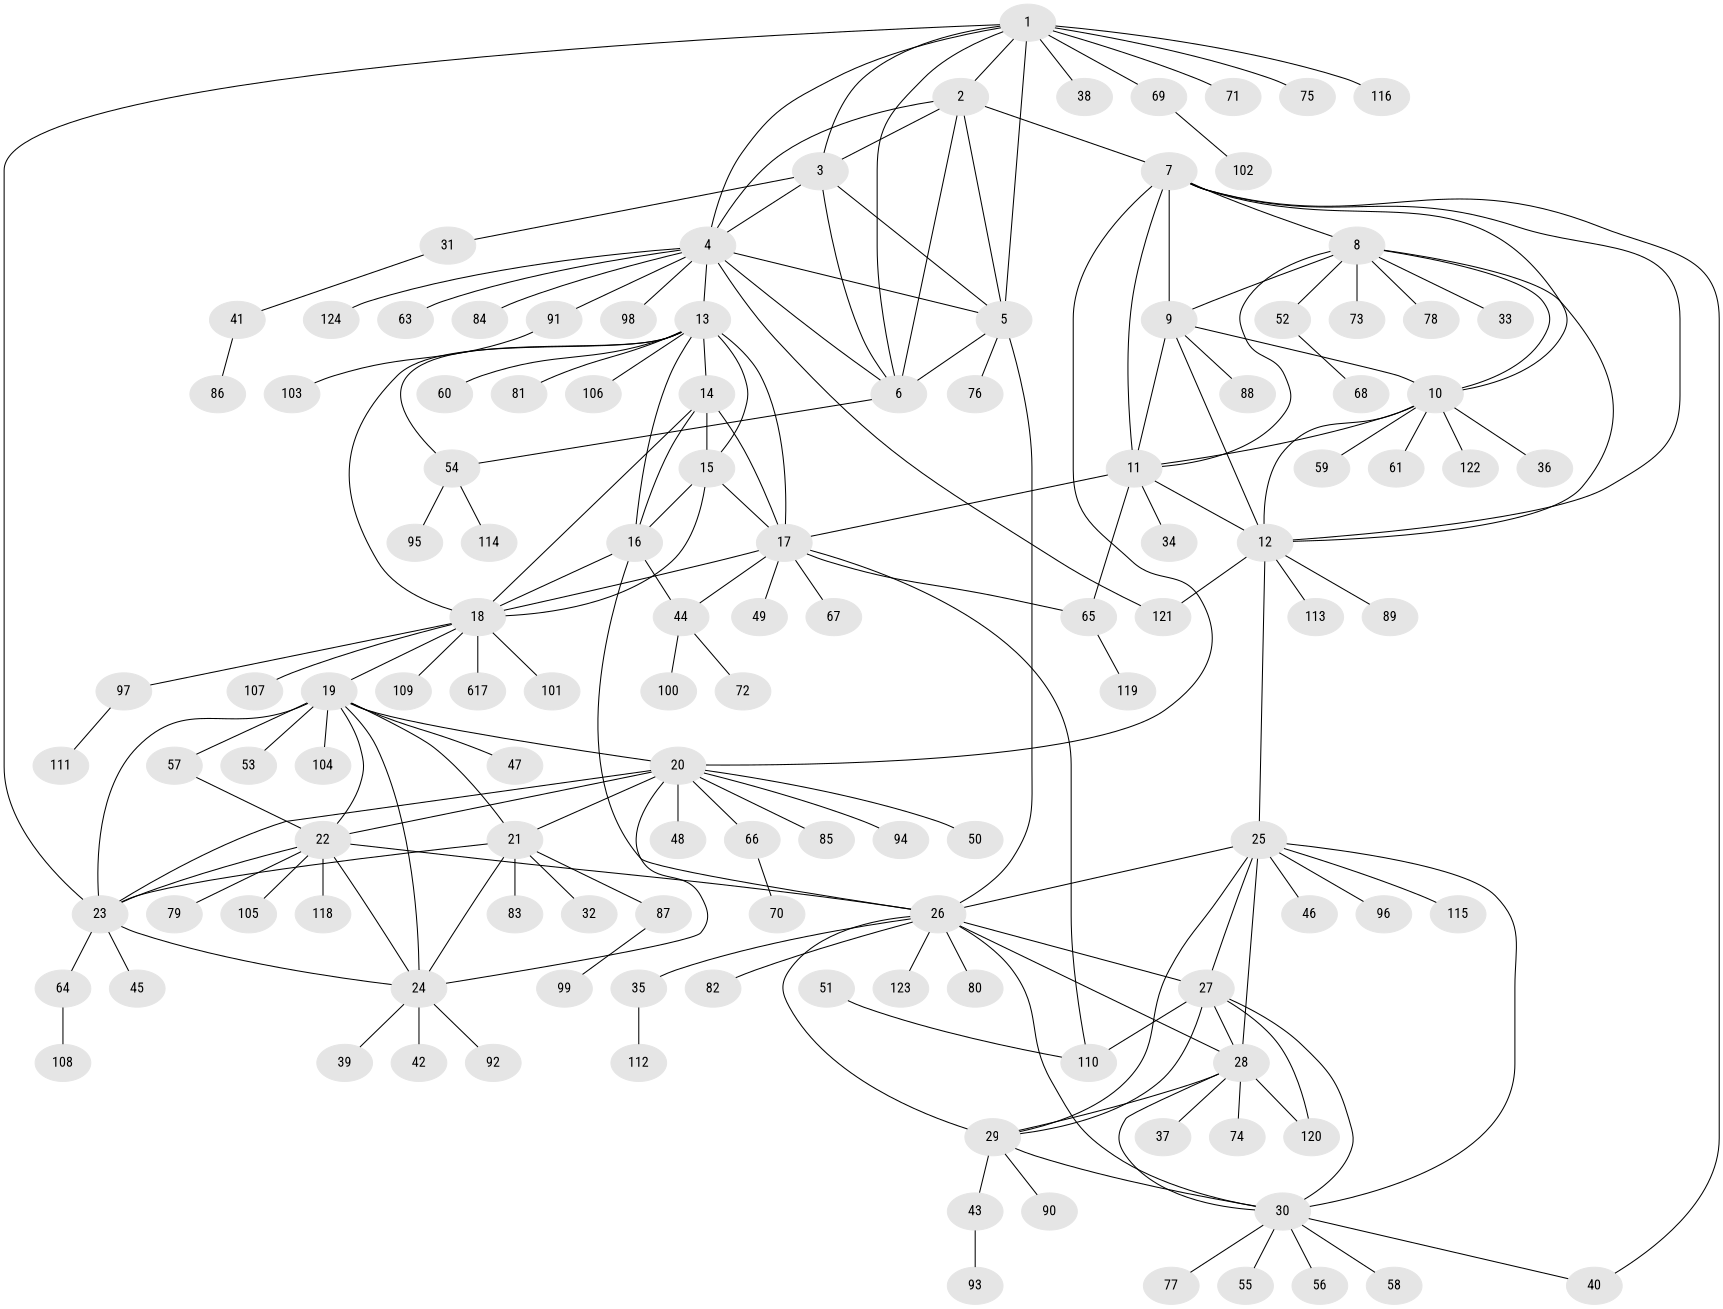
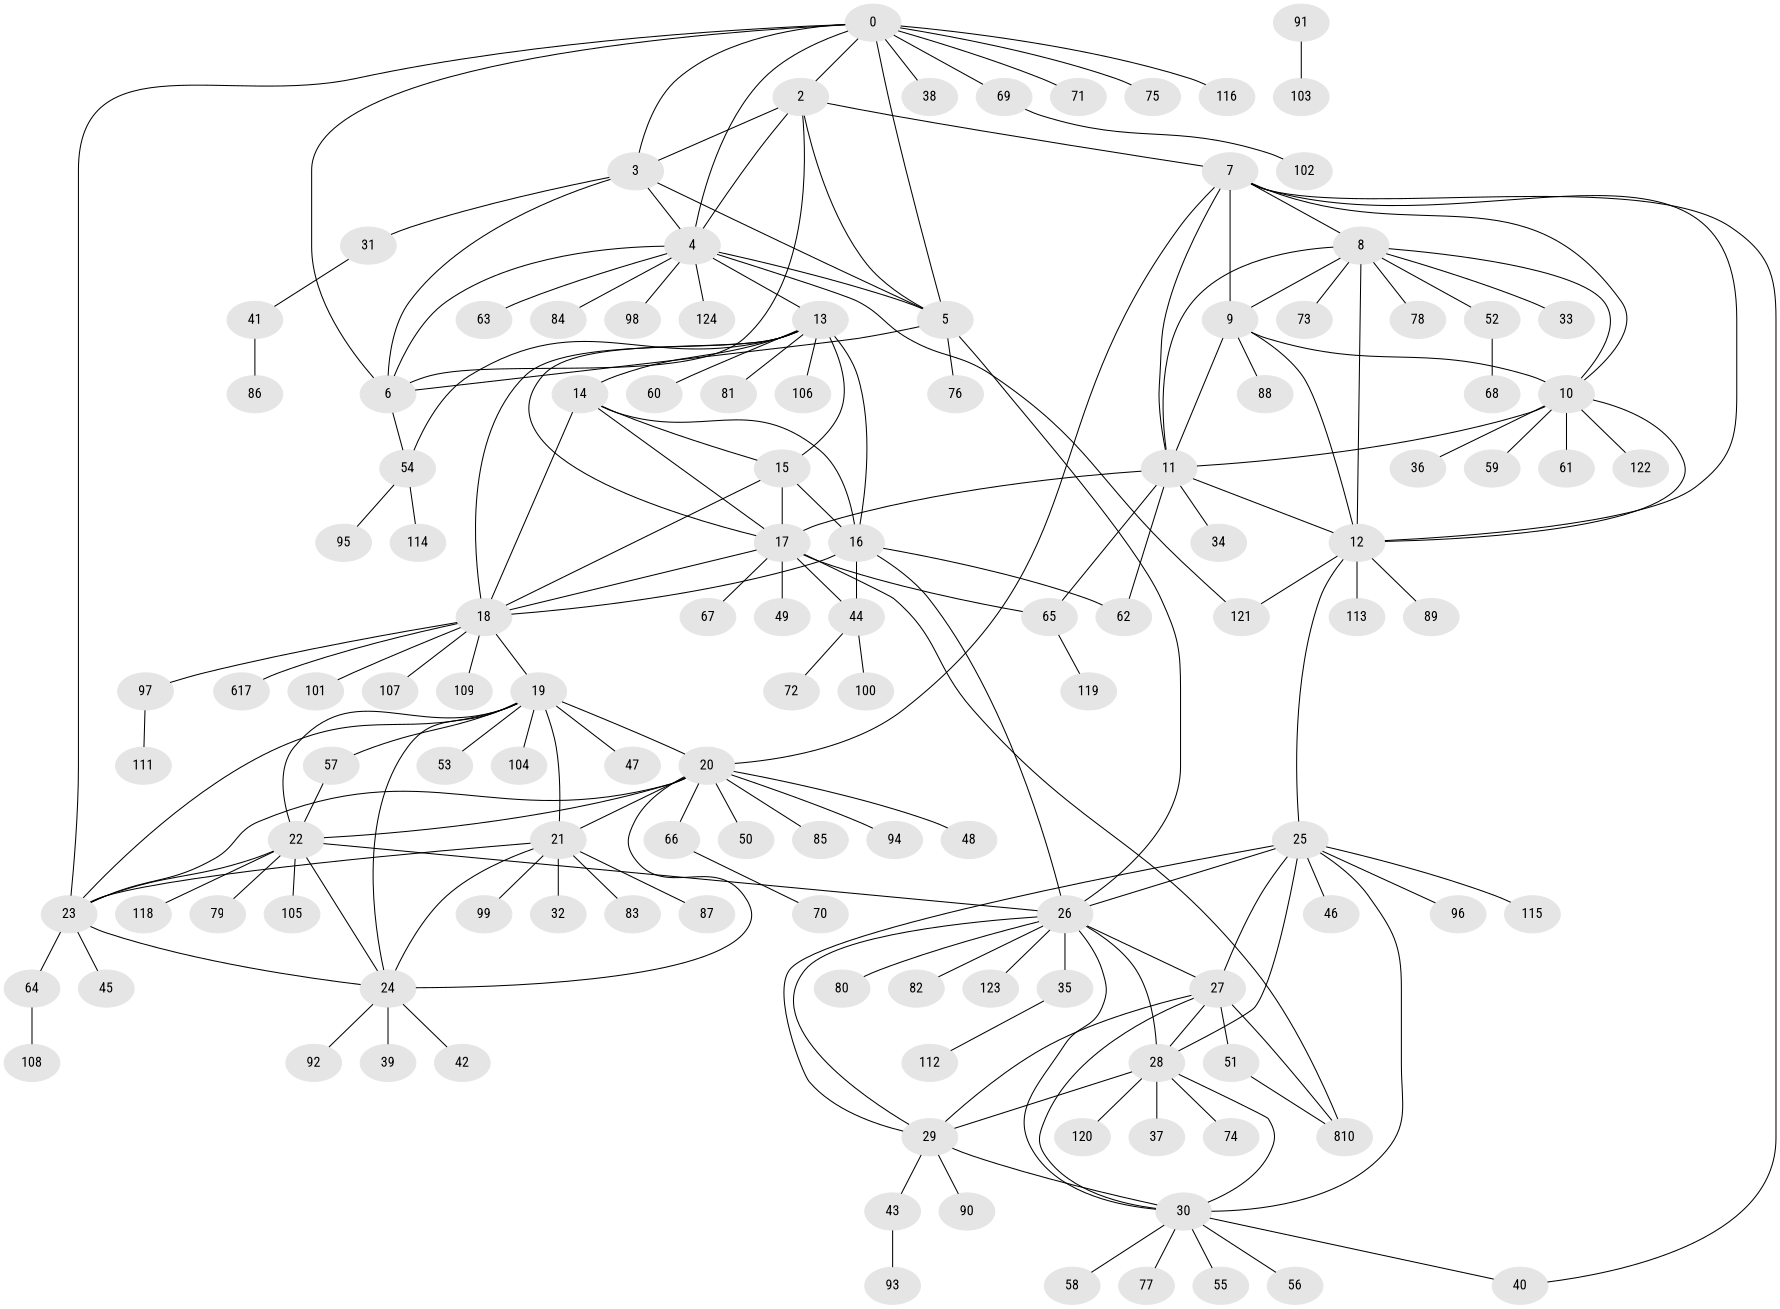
(1028, 23) -> (873, 23)
(631, 283) -> none
none -> (1124, 617)
(622, 946) -> (521, 877)
(1282, 1050) -> (1223, 1020)
(1089, 1063) -> (1345, 1137)
